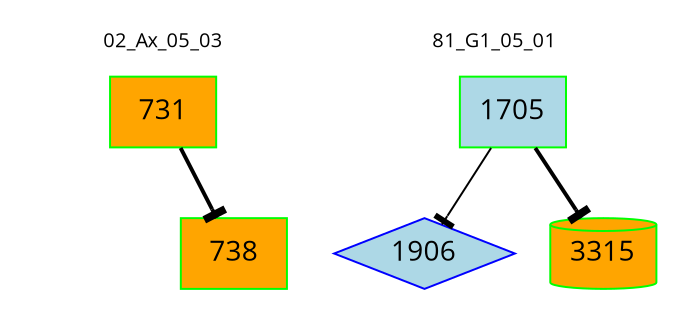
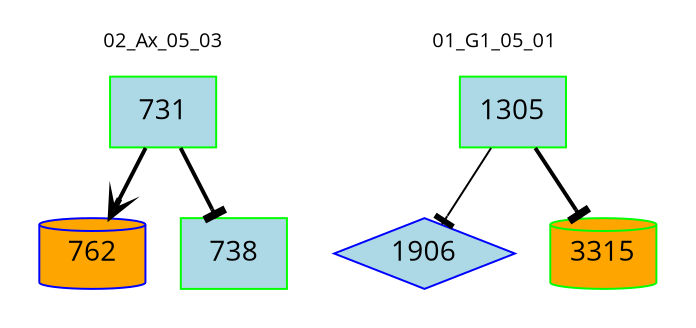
(495, 42) -> (495, 42)
(163, 112) -> (163, 112)
(513, 112) -> (513, 112)
none -> (92, 254)
(234, 254) -> (234, 254)
